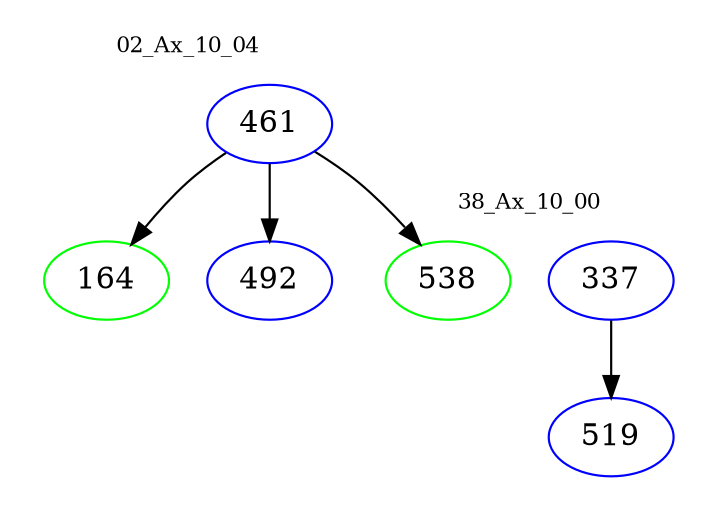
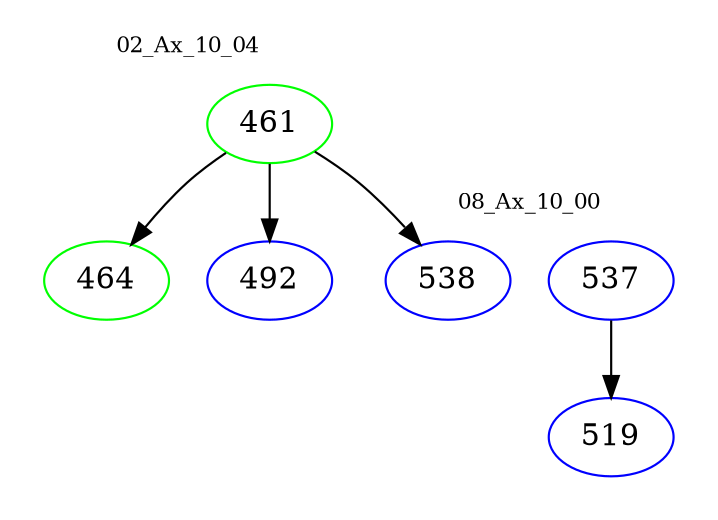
(270, 124) -> (270, 124)
(530, 203) -> (530, 203)
(107, 281) -> (107, 281)
(448, 281) -> (448, 281)
(611, 281) -> (611, 281)
